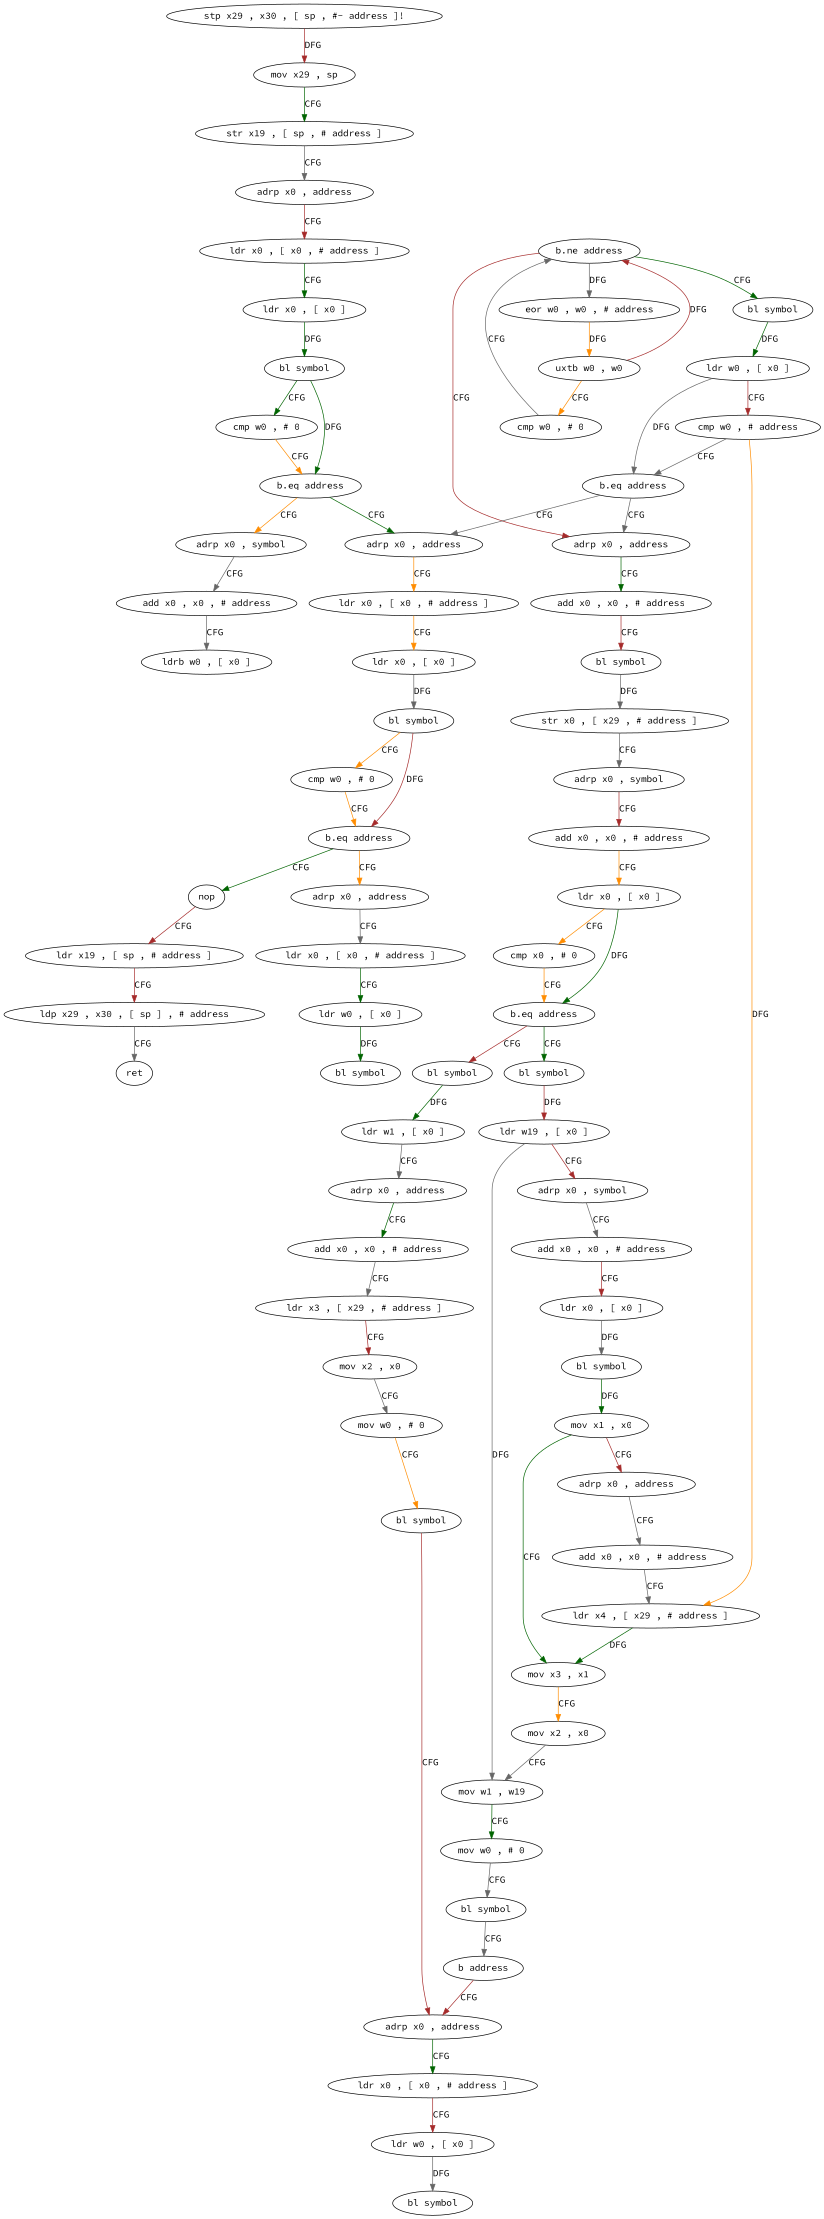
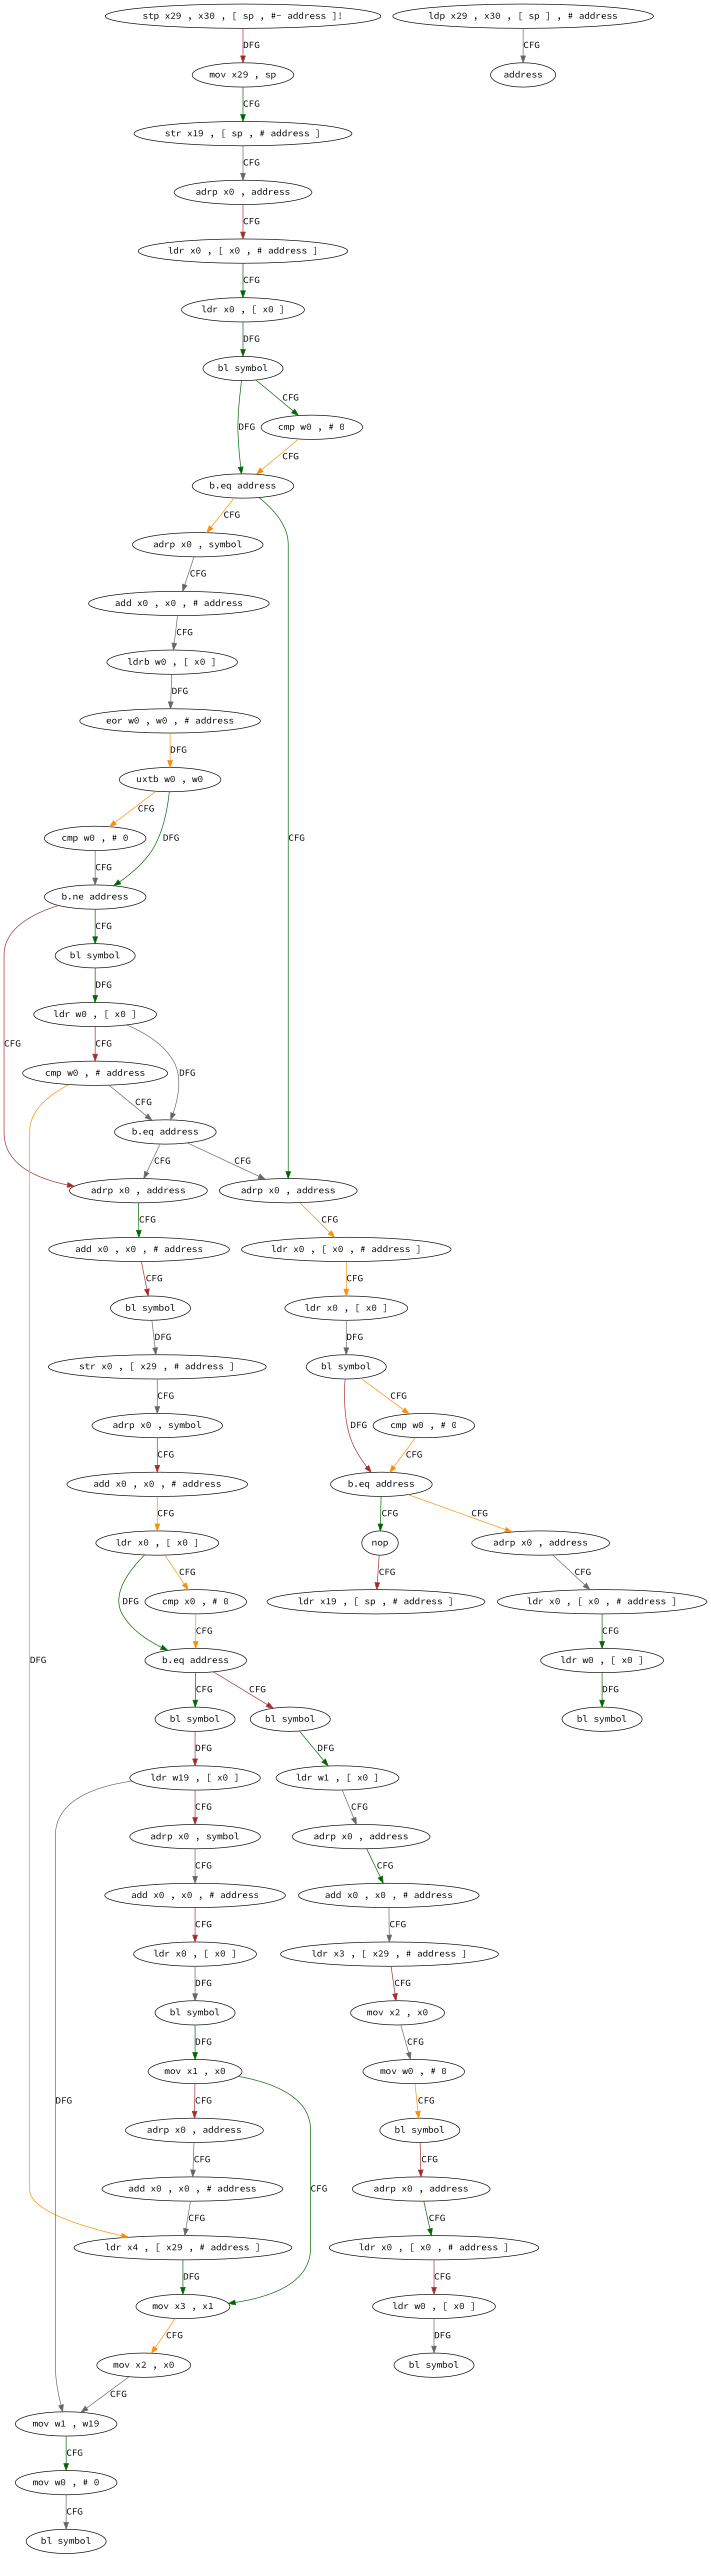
(589, 277) -> (171, 688)
(690, 311) -> (156, 843)
(134, 982) -> none
(134, 1073) -> (523, 75)
(483, 1968) -> none
